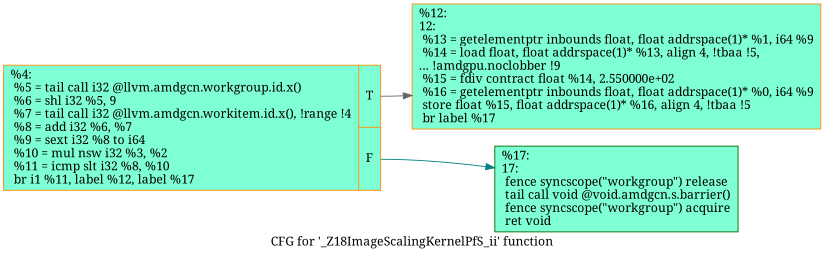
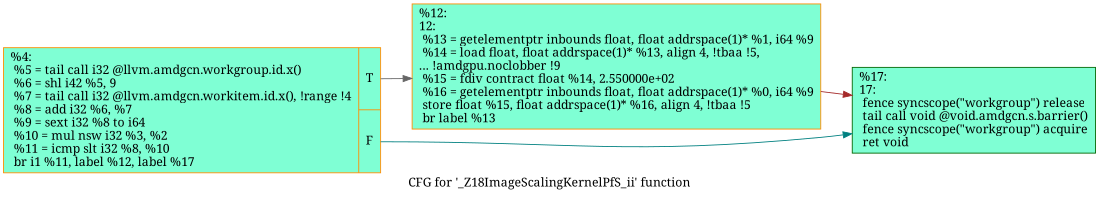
none -> (832, 93)
(63, 101) -> (63, 84)
(458, 119) -> (458, 119)
